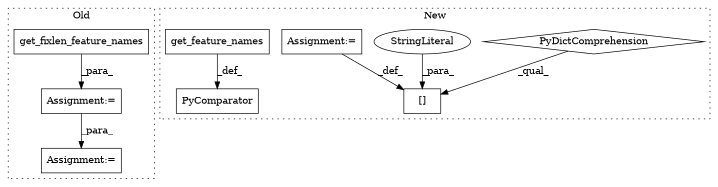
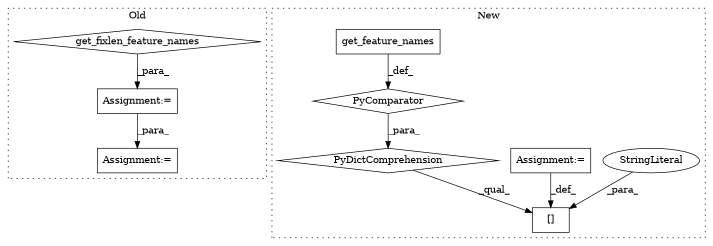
(81, 42) -> (137, 42)
(217, 101) -> (388, 101)
none -> (388, 127)
